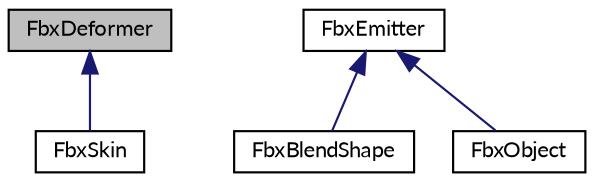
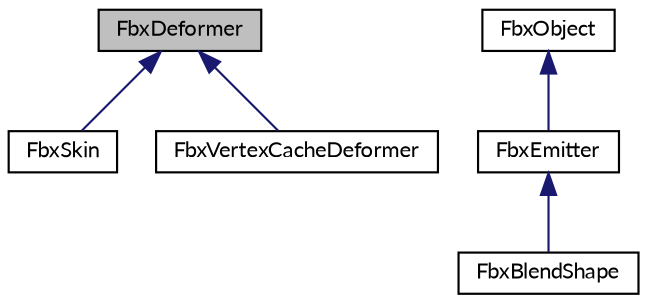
(455, 98) -> (549, 102)
none -> (297, 152)
